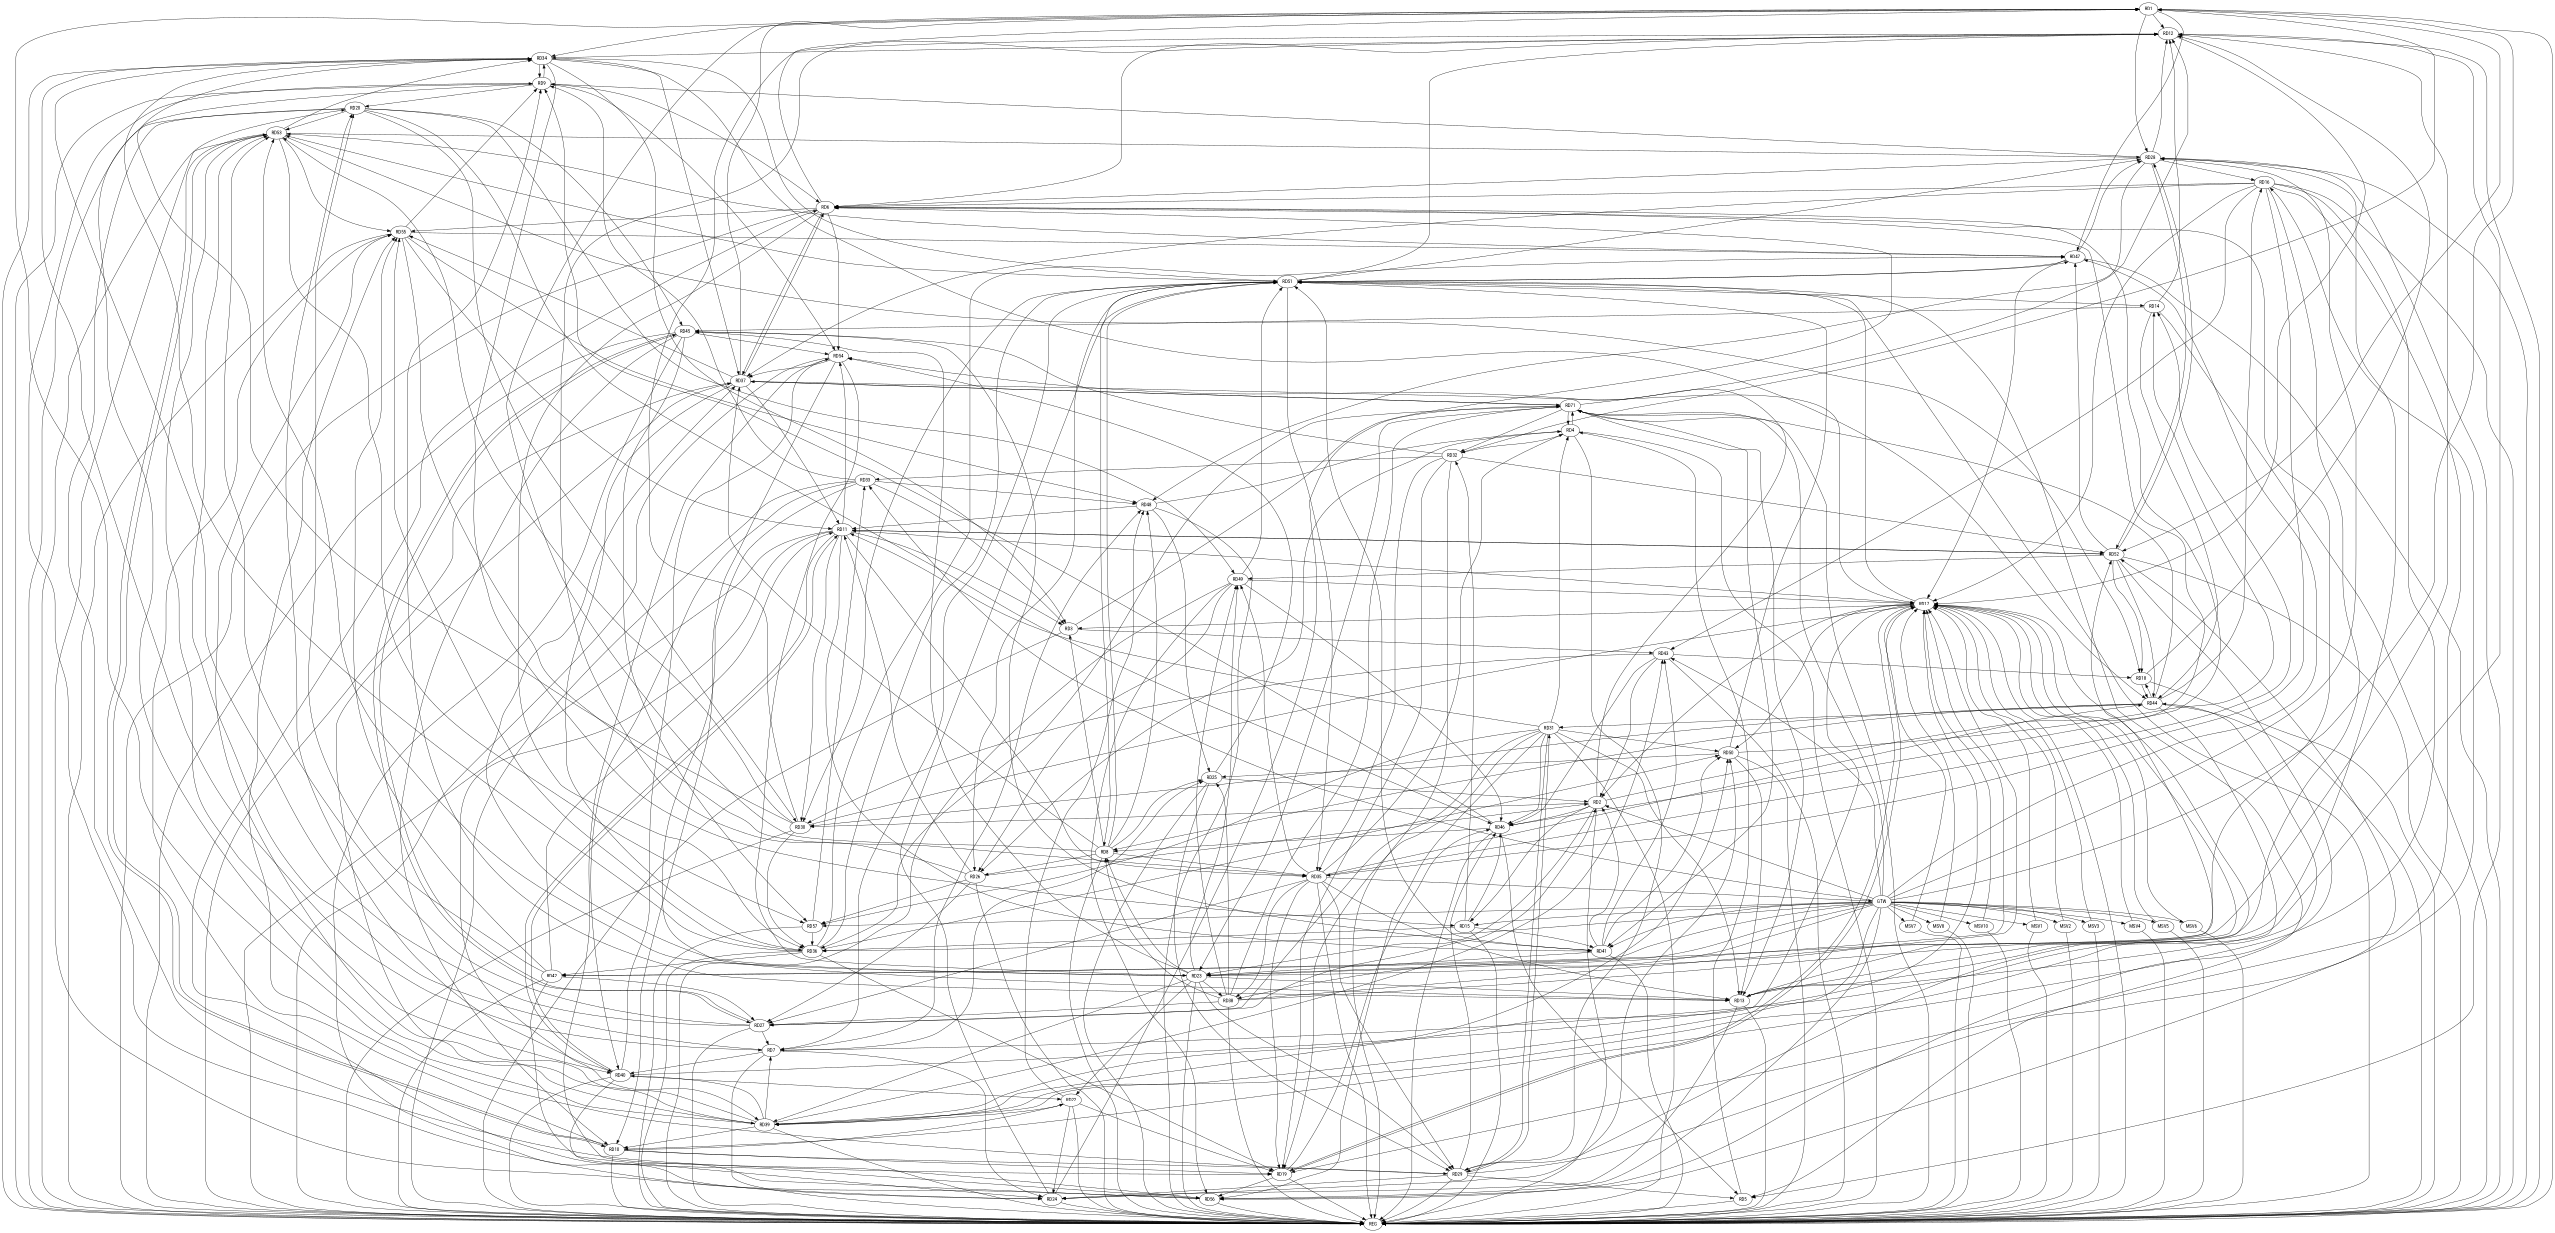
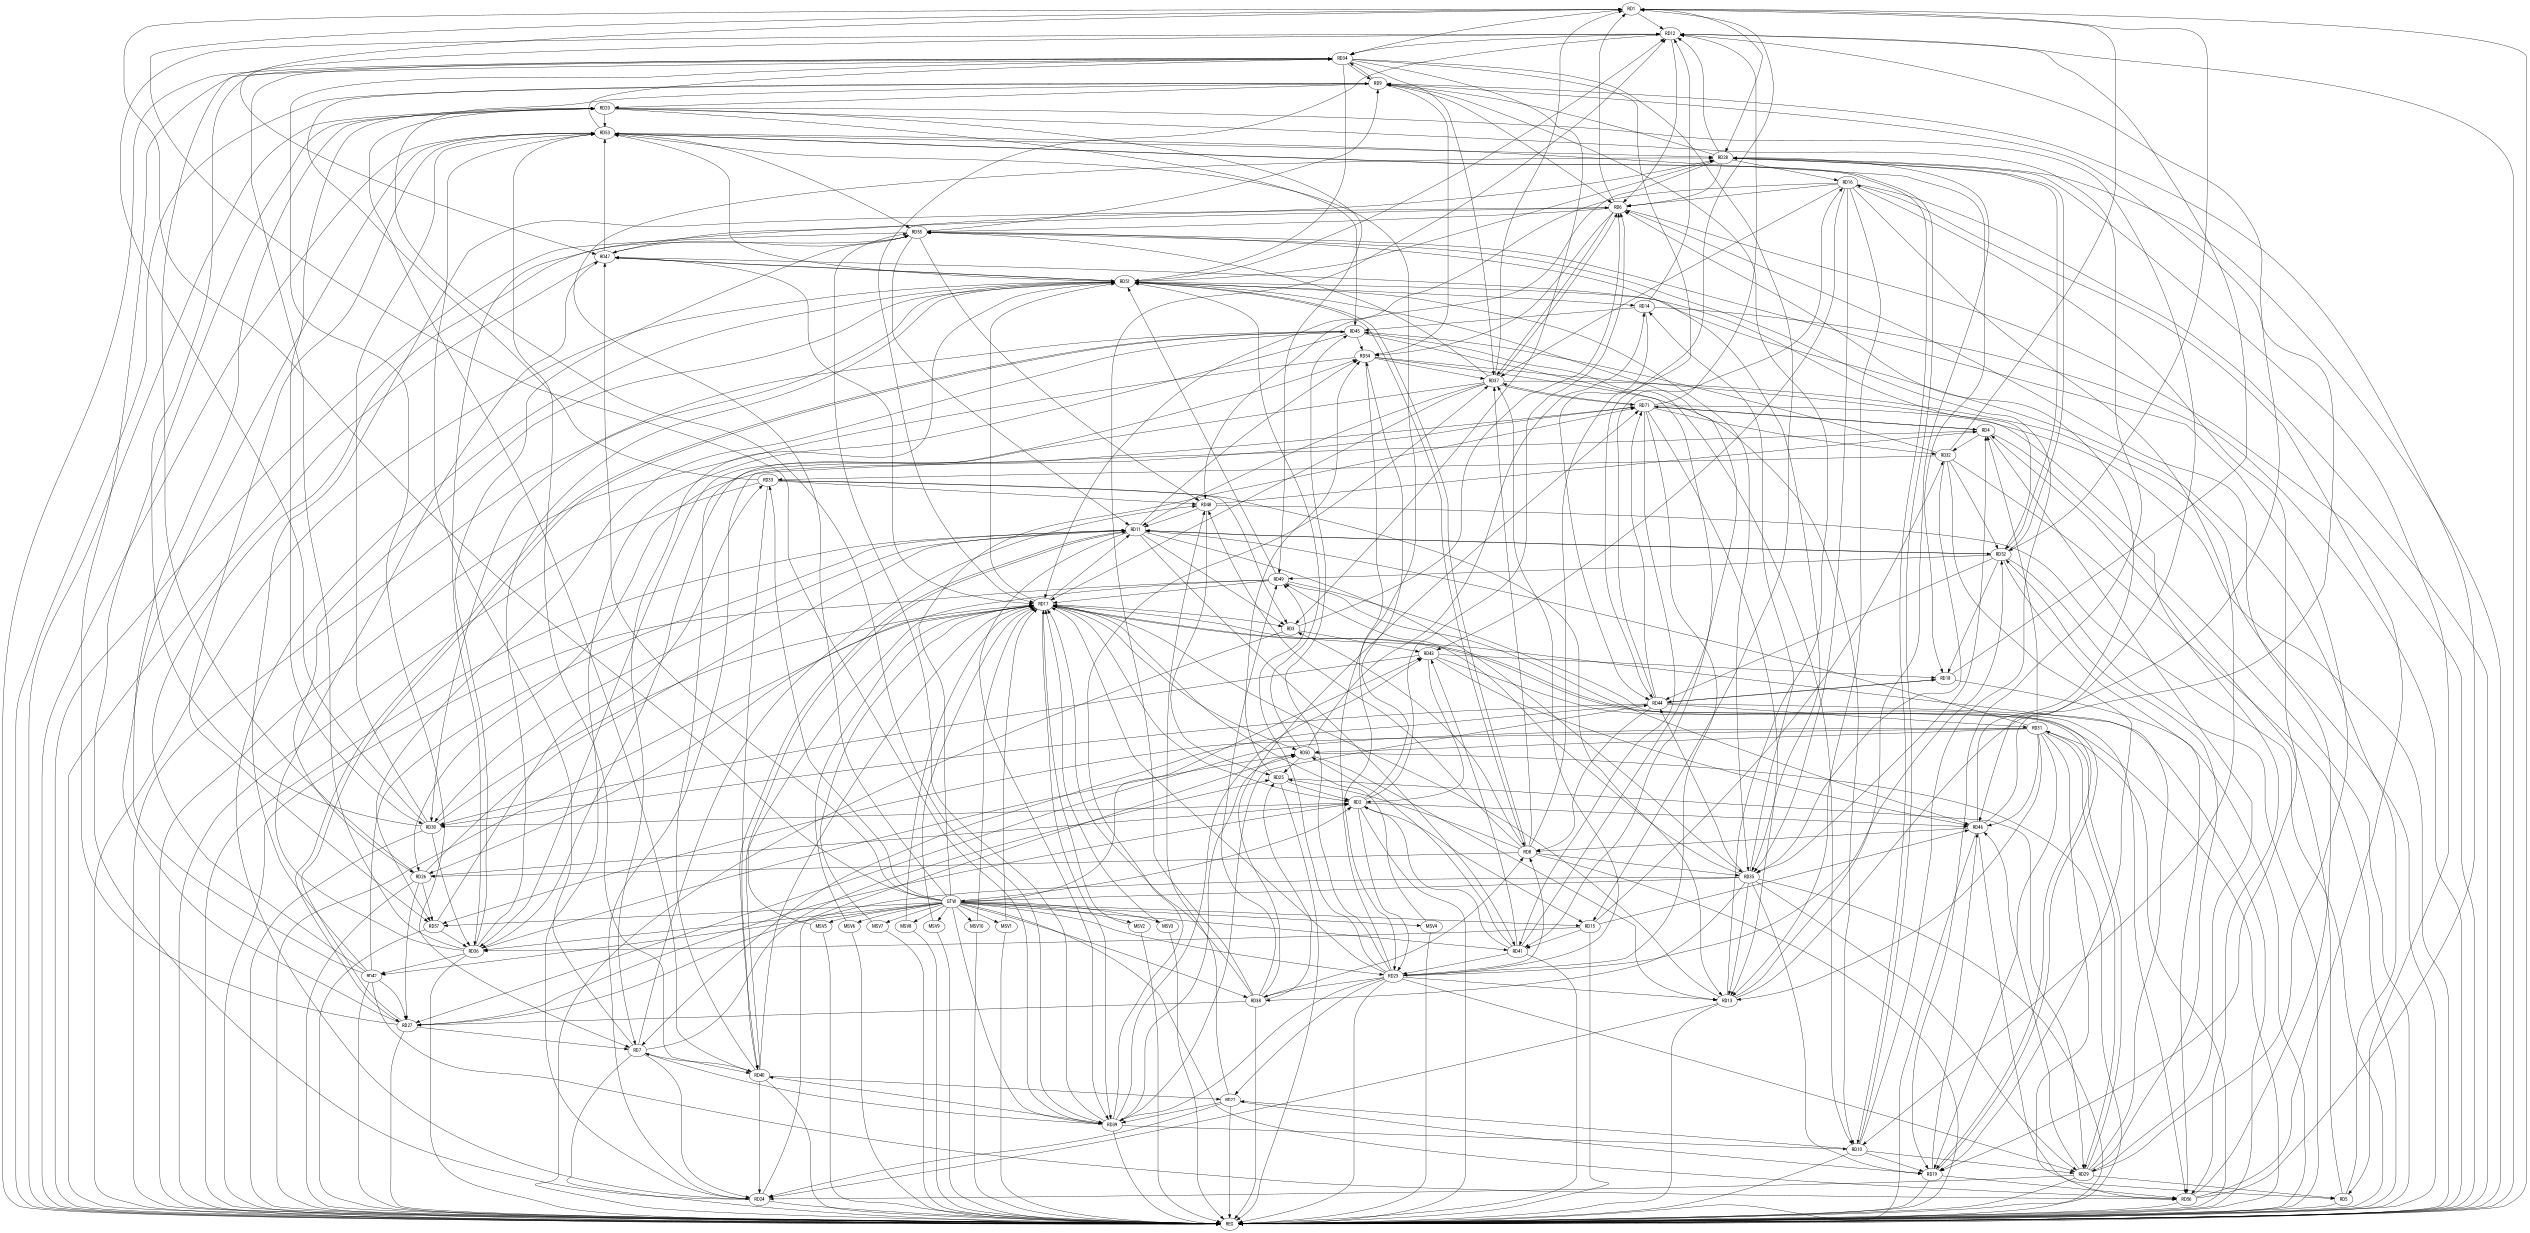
(2076, 585) -> (2051, 424)
none -> (934, 927)
(1045, 1062) -> none
